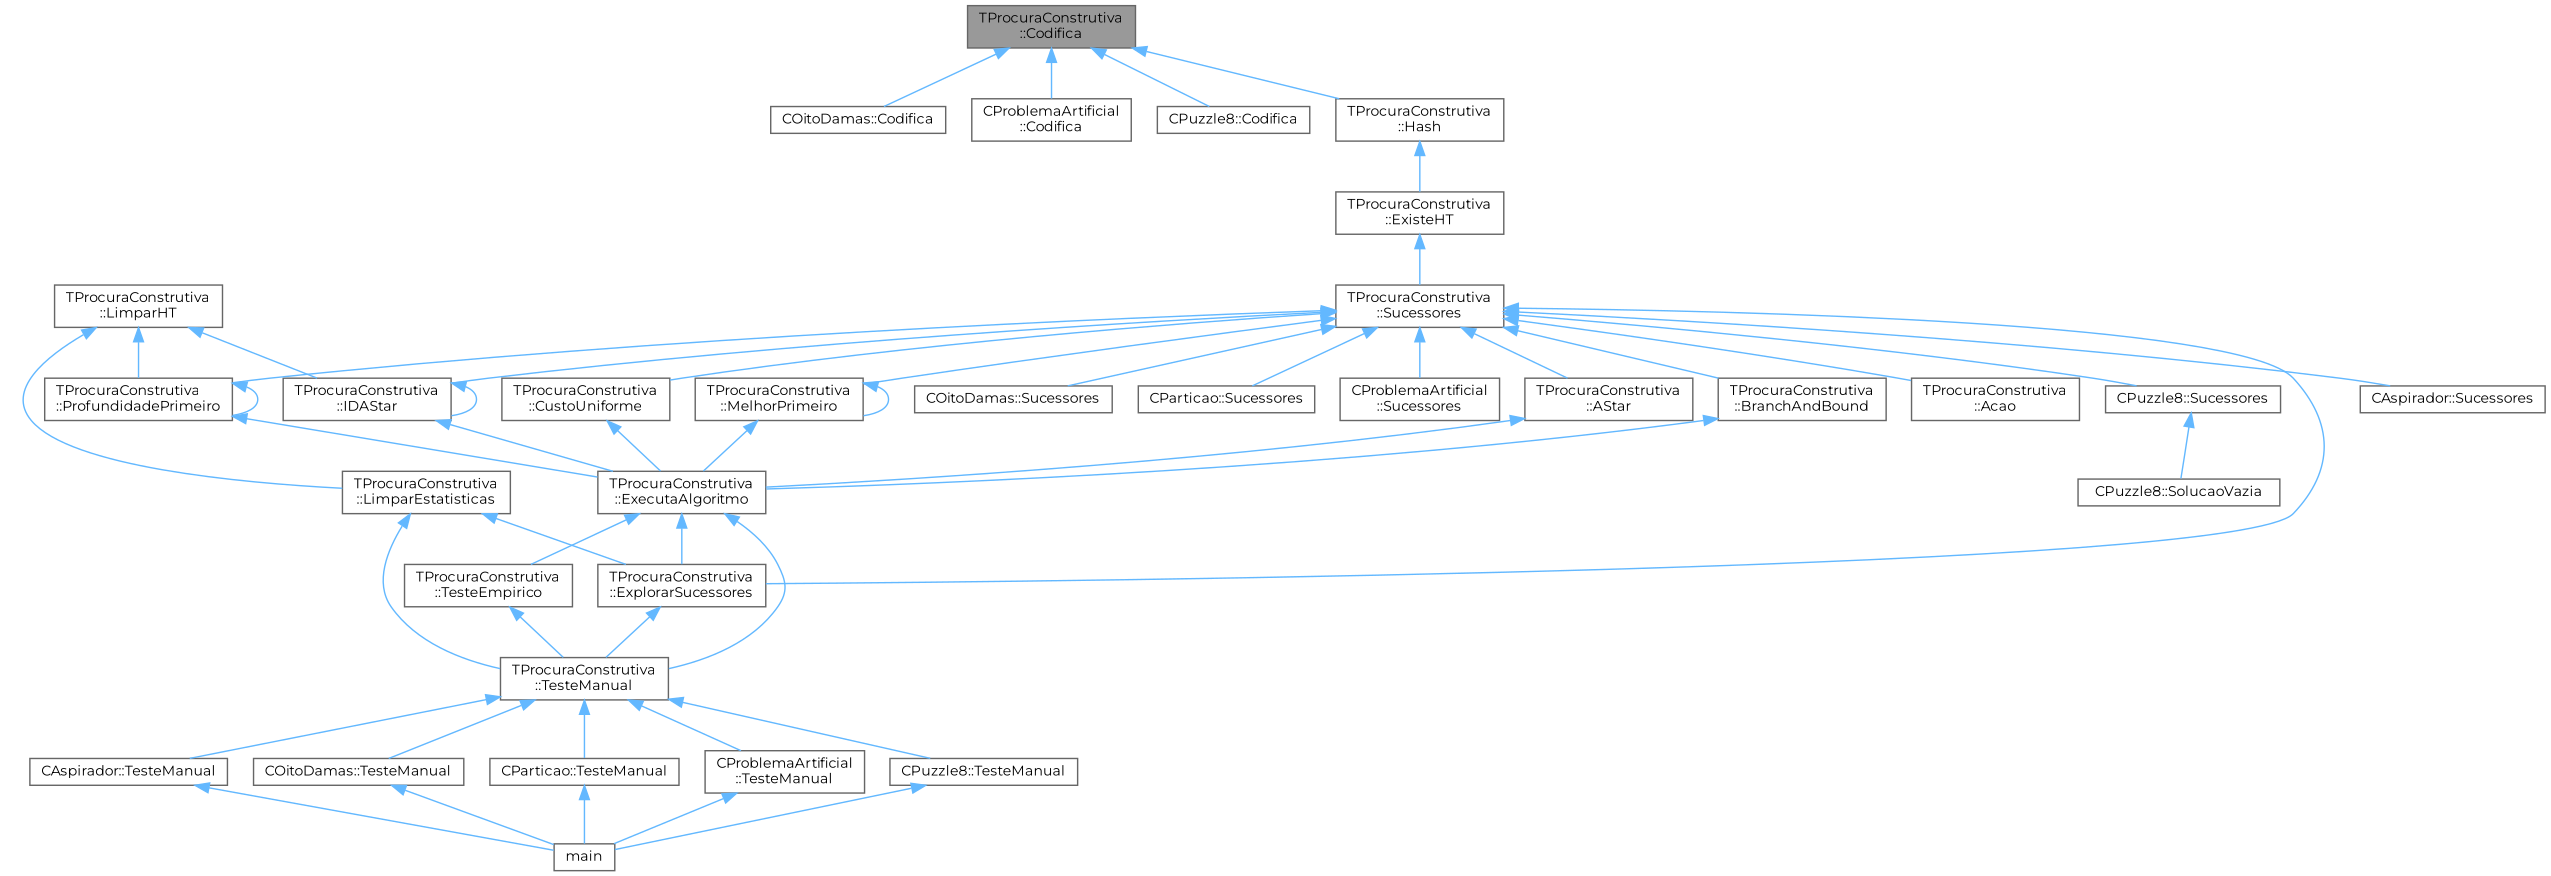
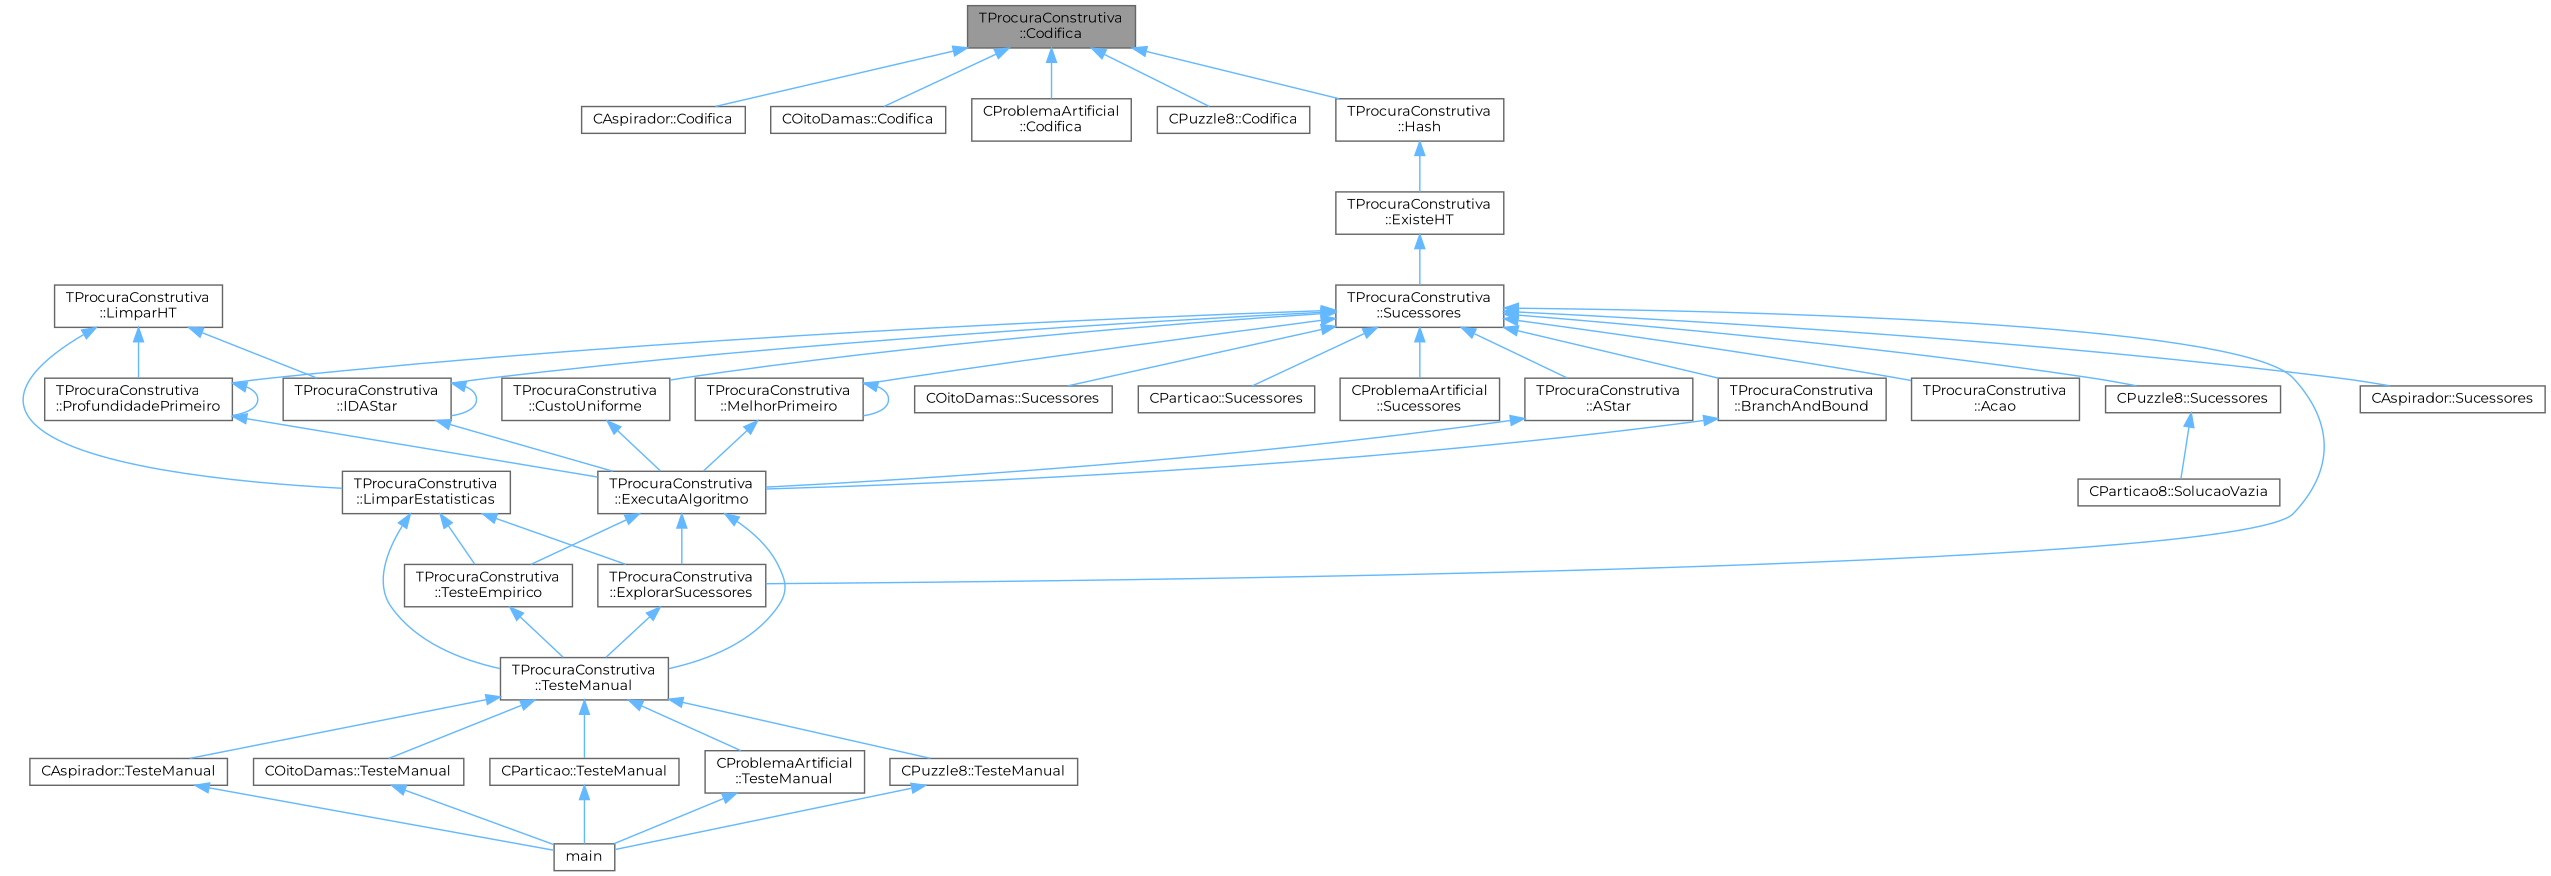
none -> (663, 120)
(2179, 492) -> (2179, 492)
none -> (461, 545)
